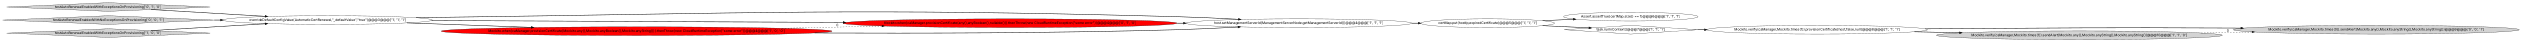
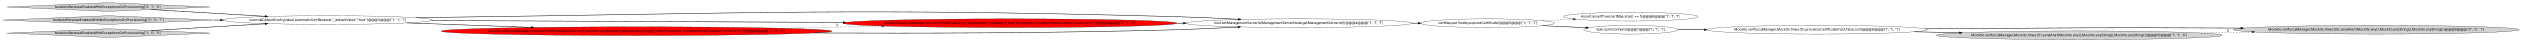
(1558, 20) -> (1558, 20)
(1631, 30) -> (1631, 30)
